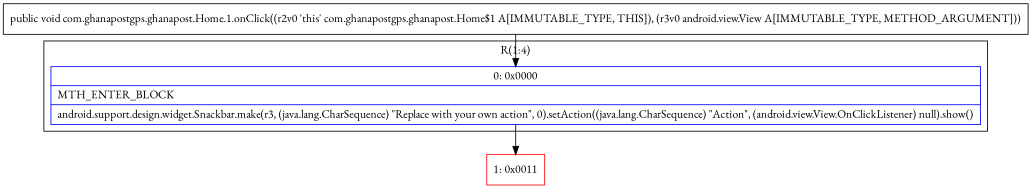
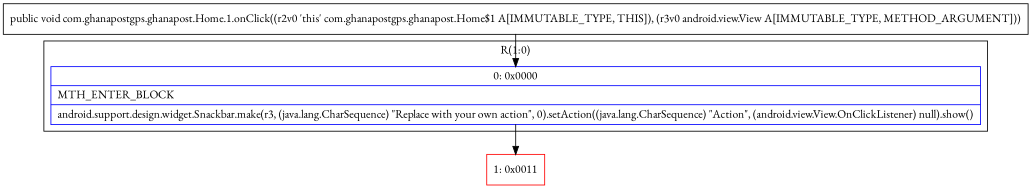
(516, 50) -> (516, 50)
